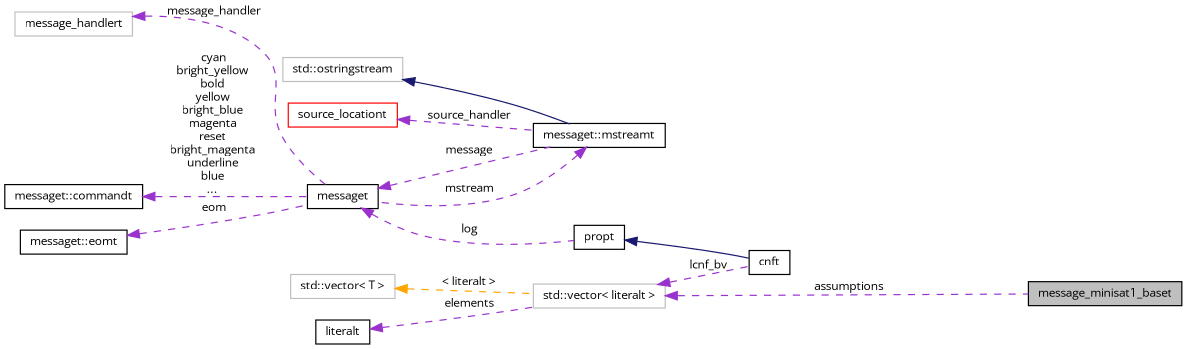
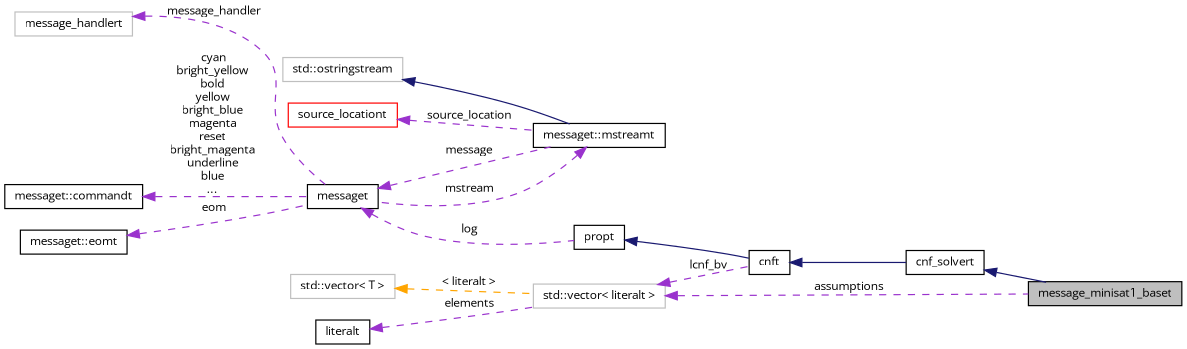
(468, 116) -> (468, 116)
none -> (945, 262)
